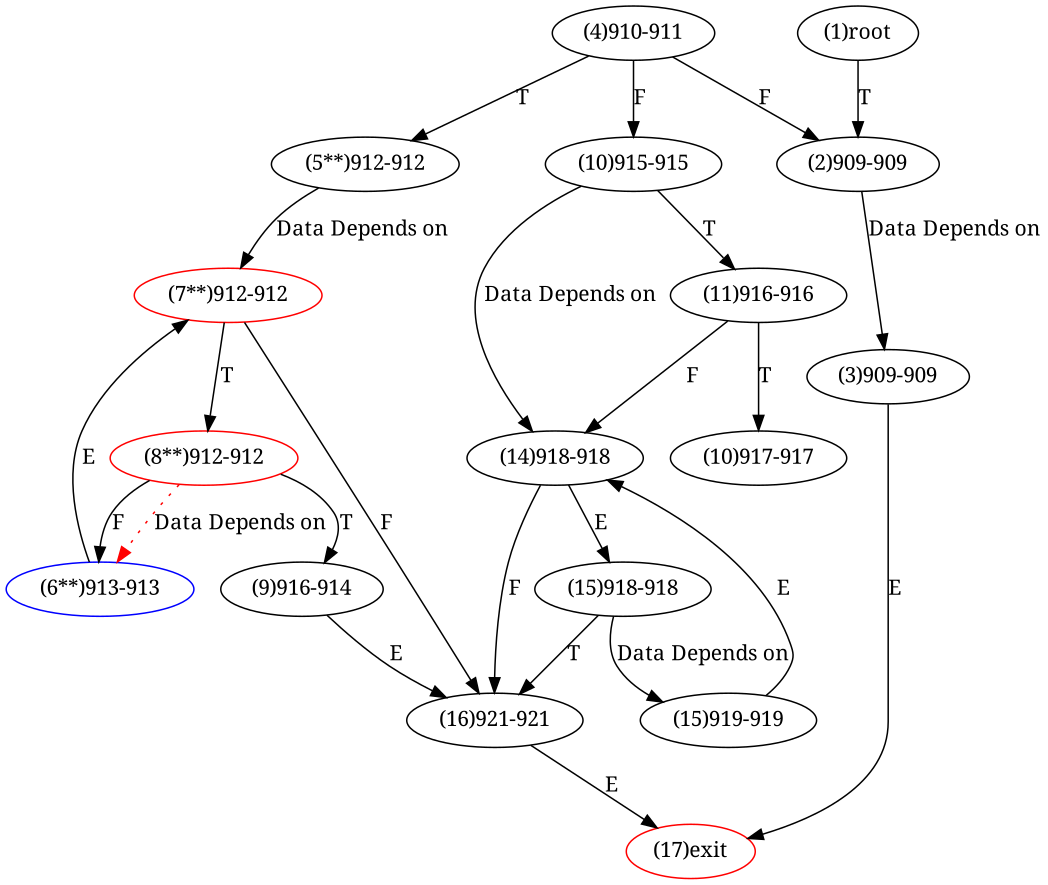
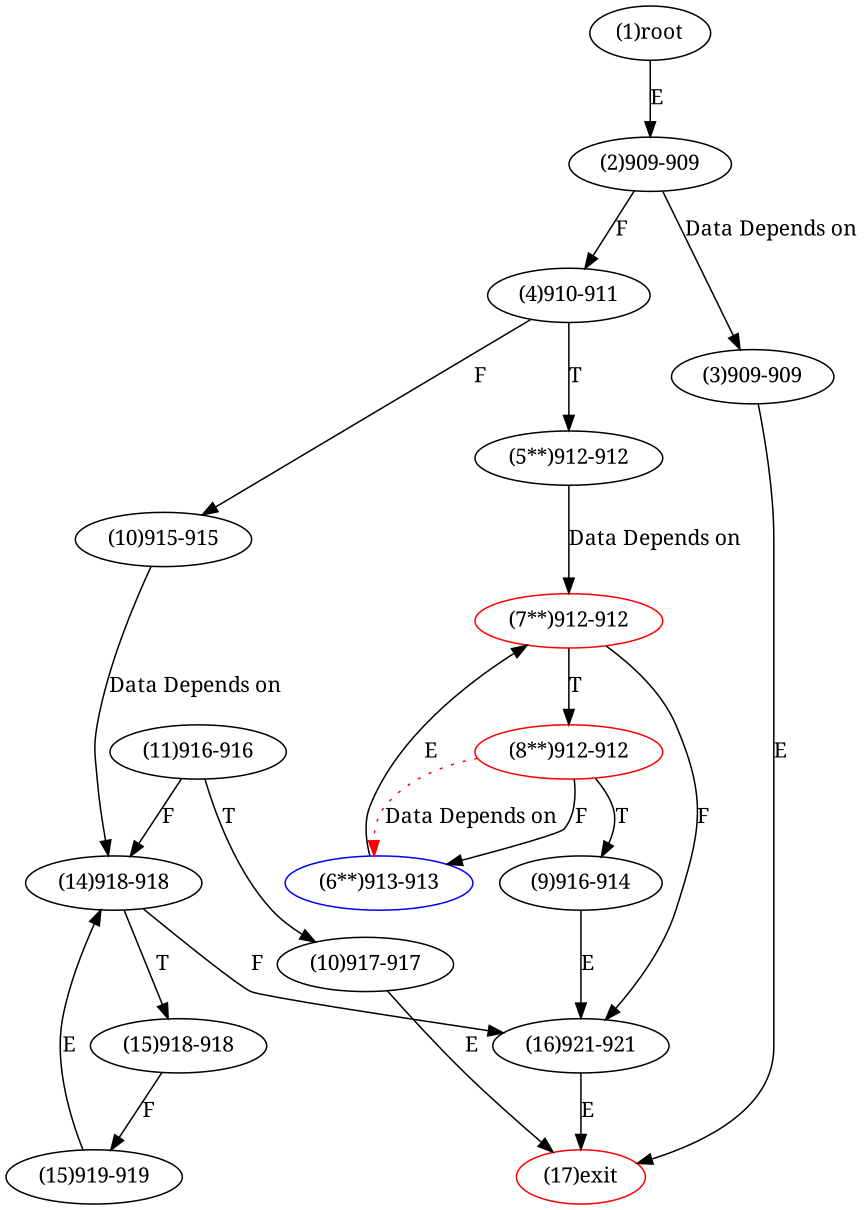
(739, 95) -> (614, 223)
(865, 99) -> (658, 99)
(691, 224) -> none
(602, 524) -> (163, 964)
(564, 649) -> none
(704, 655) -> (149, 1111)
none -> (461, 1069)
